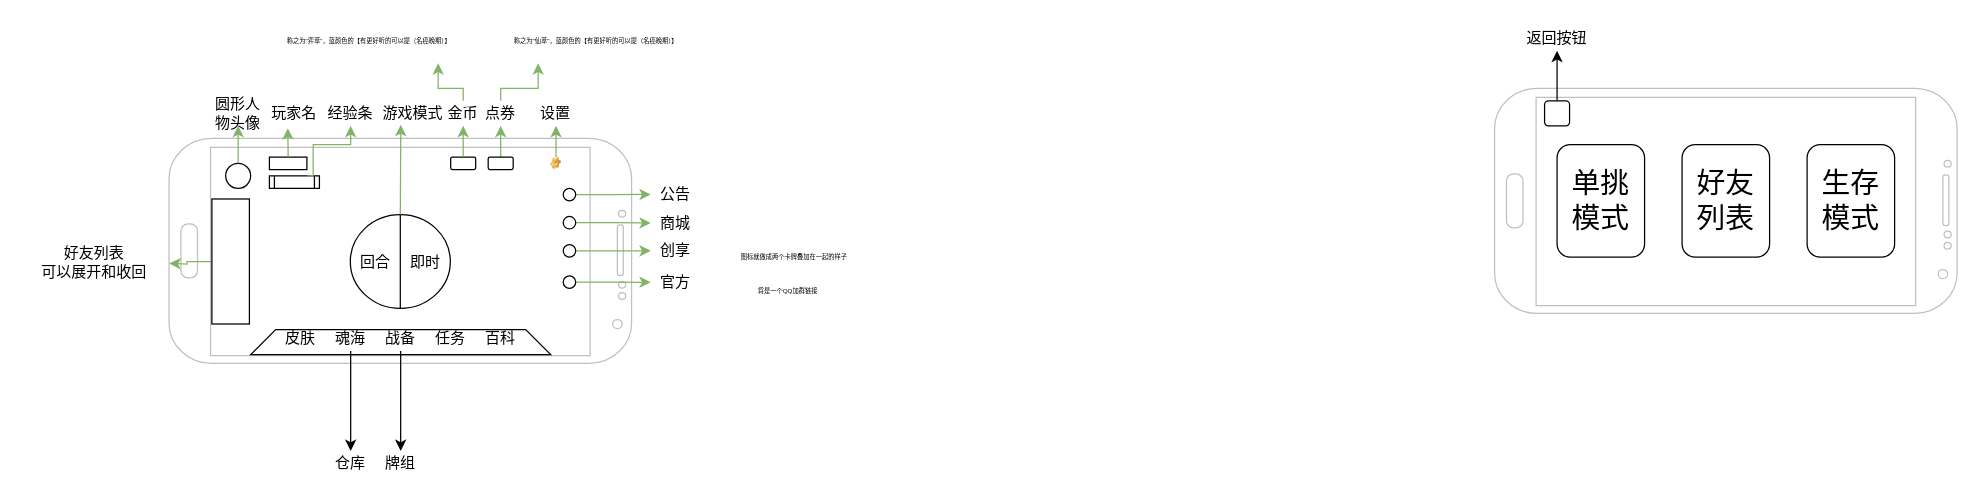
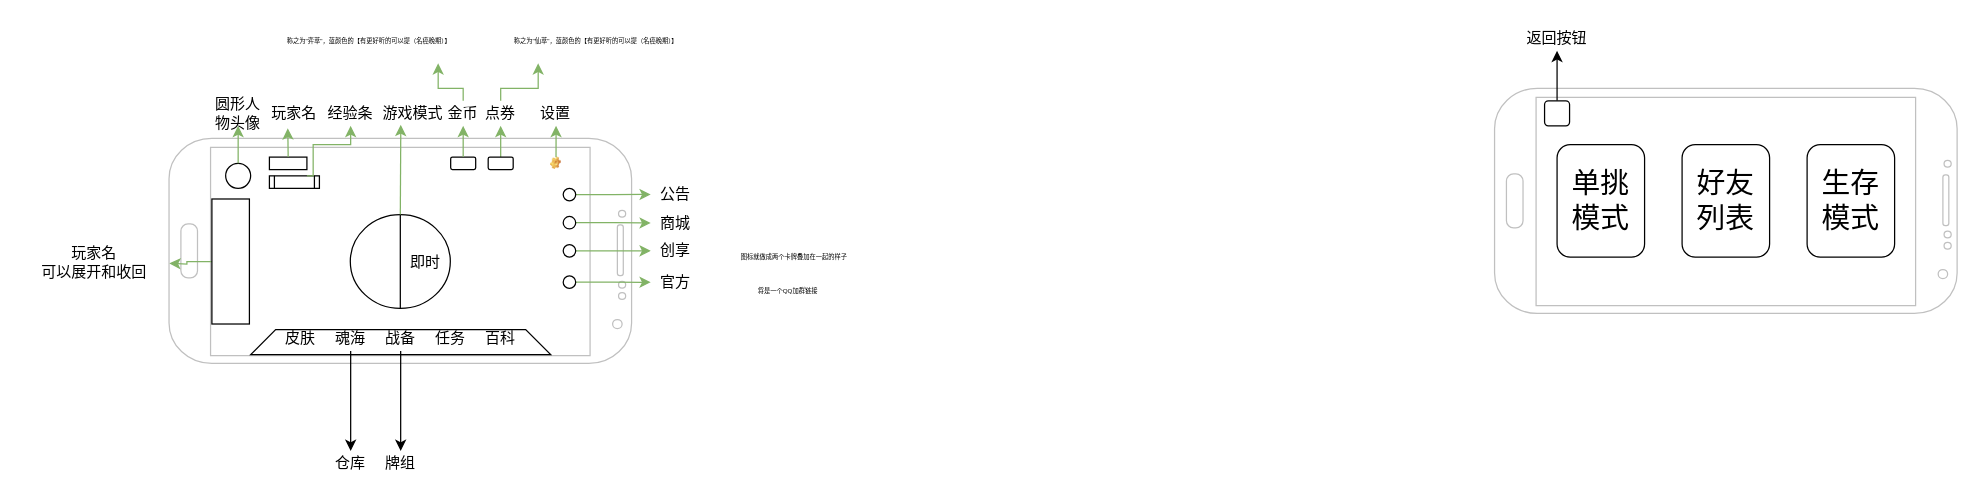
(375, 261) -> none
(94, 262) -> (94, 262)
